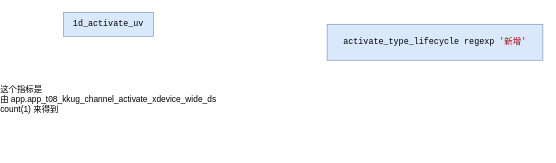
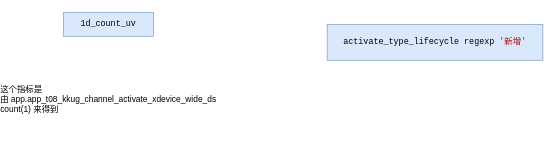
(108, 24) -> (108, 24)
